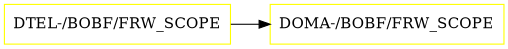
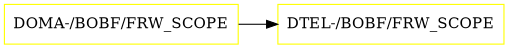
(245, 24) -> (252, 24)
